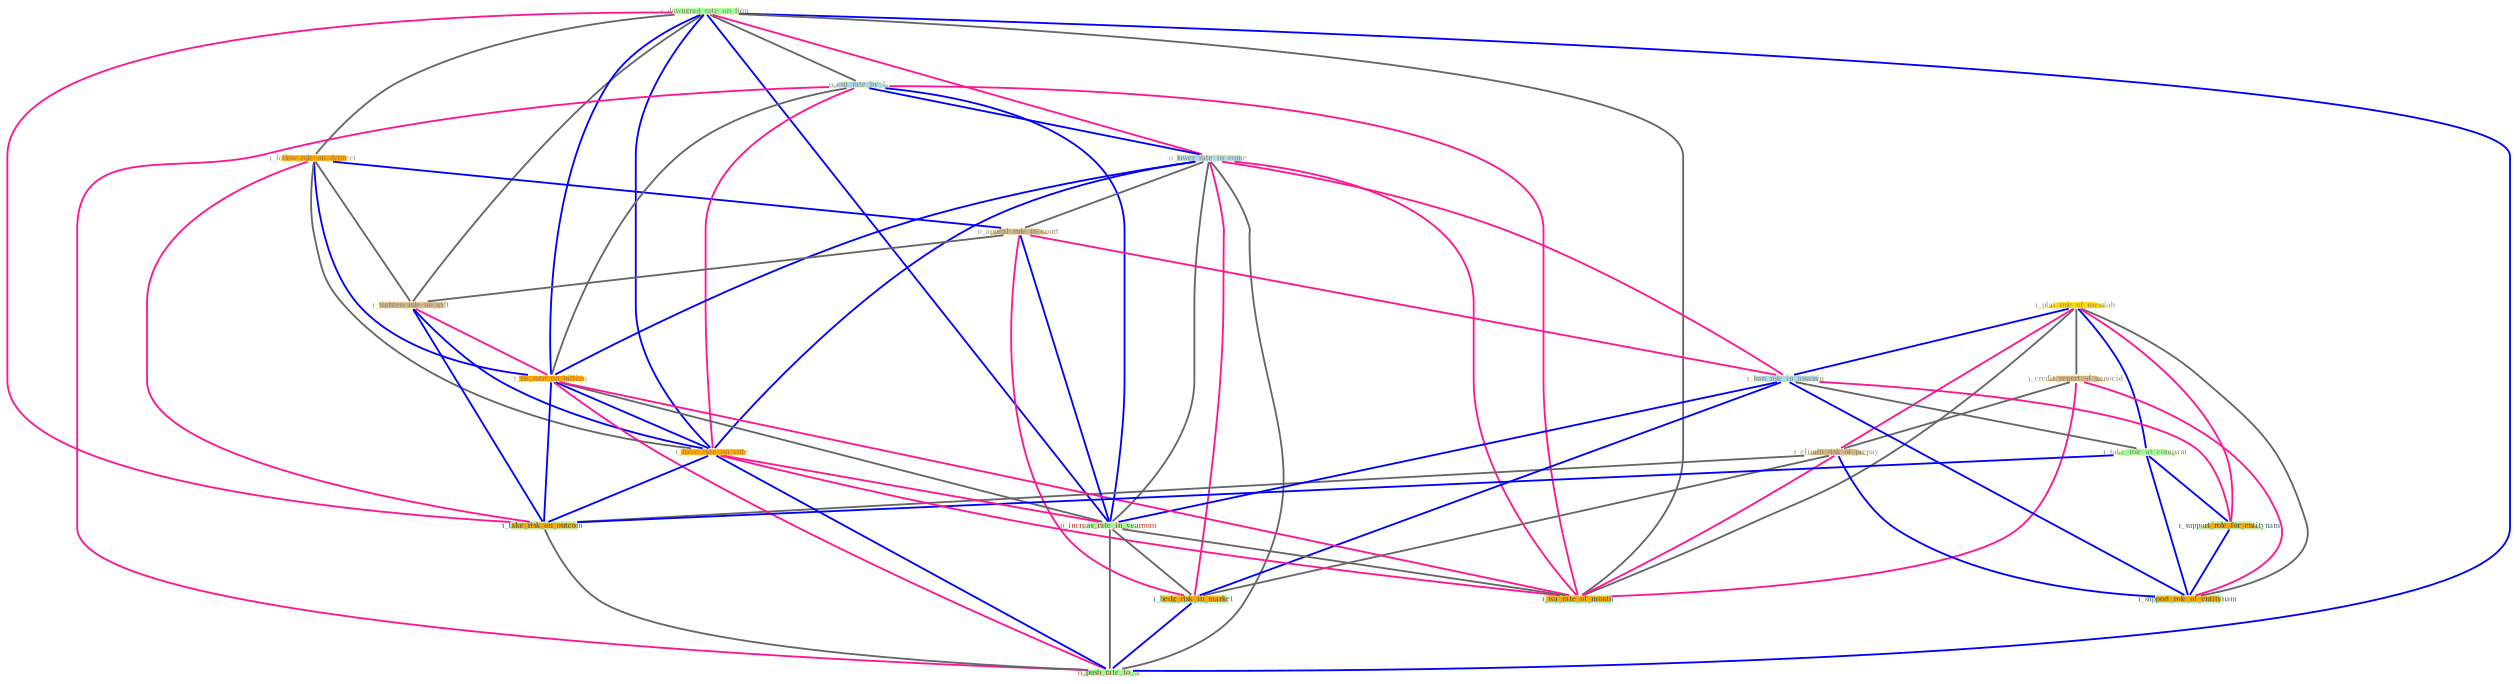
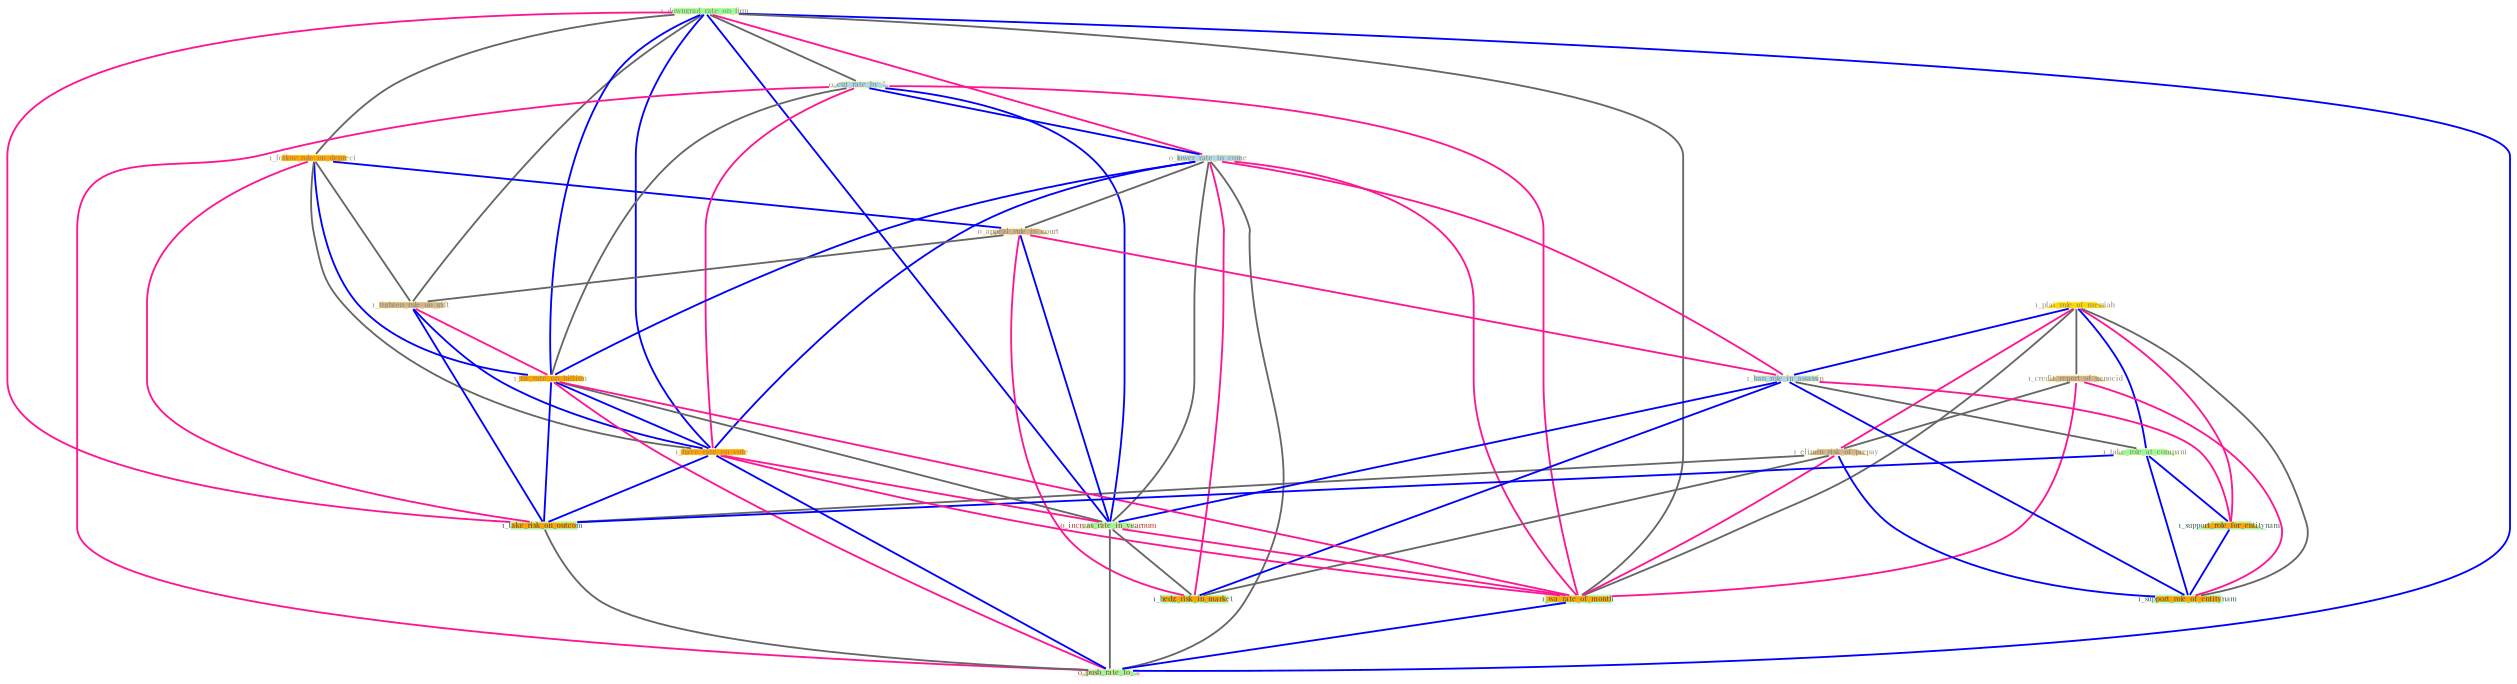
(1344, 562) -> (1344, 562)
(1152, 636) -> (1344, 636)
